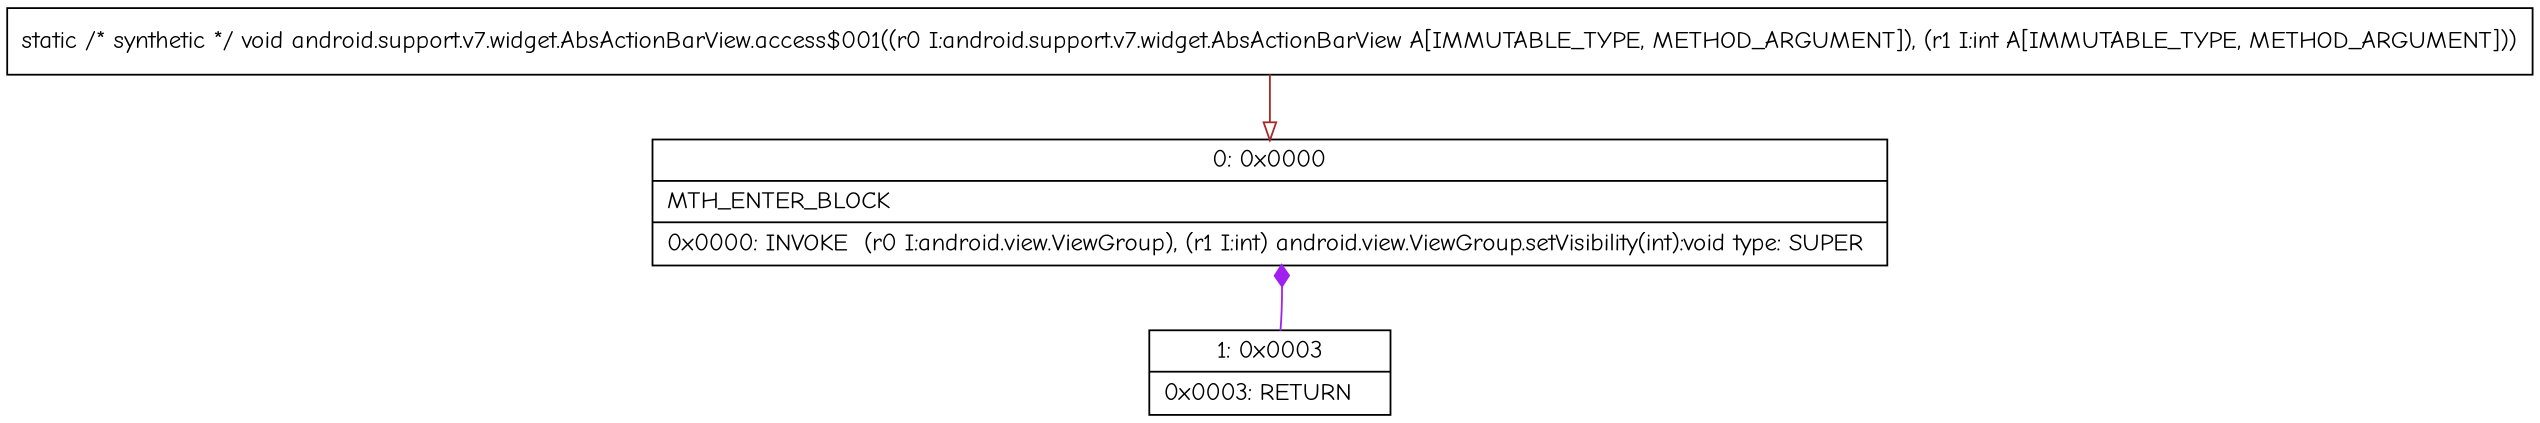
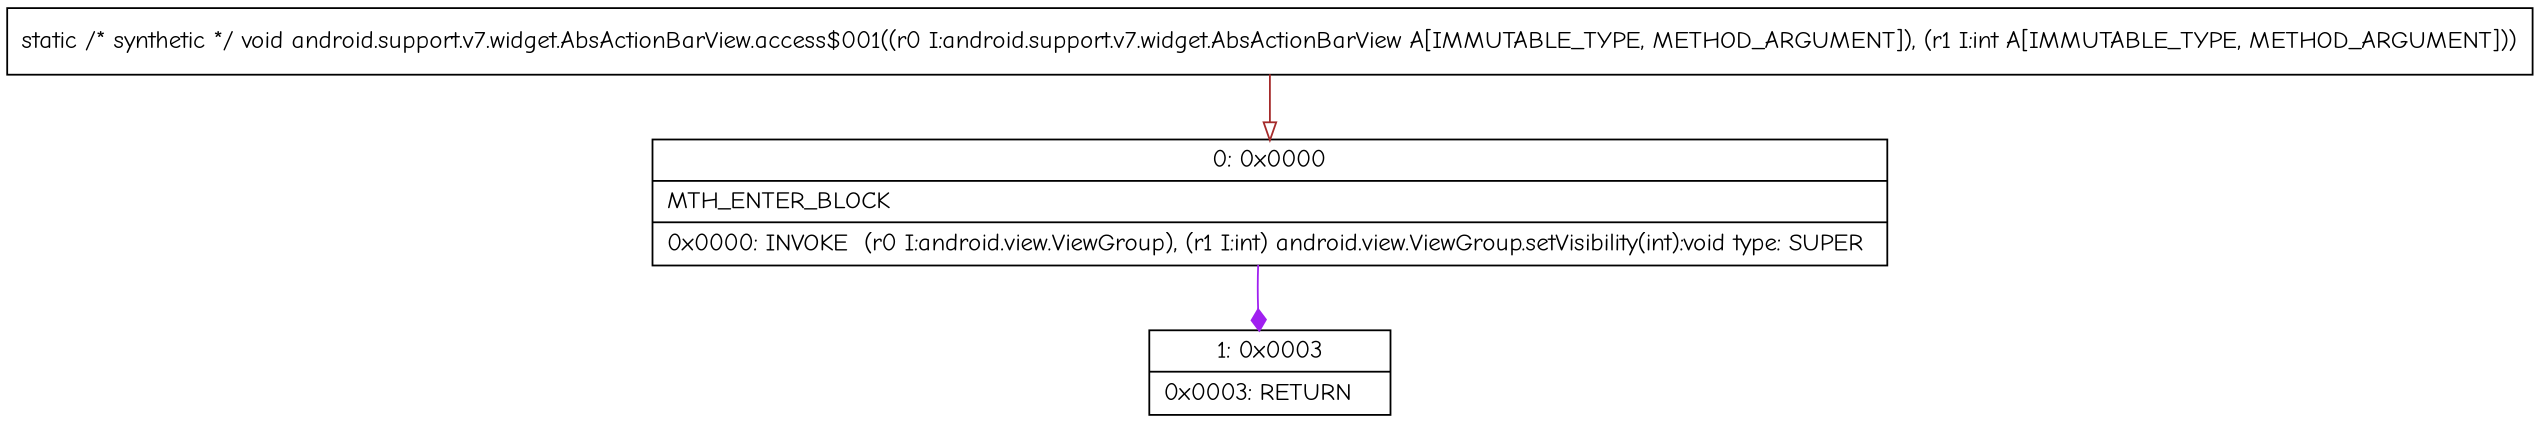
(1282, 309) -> (1258, 287)
